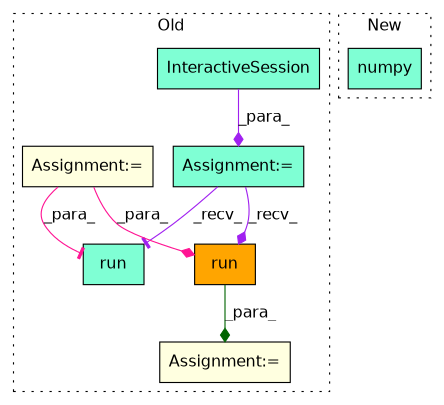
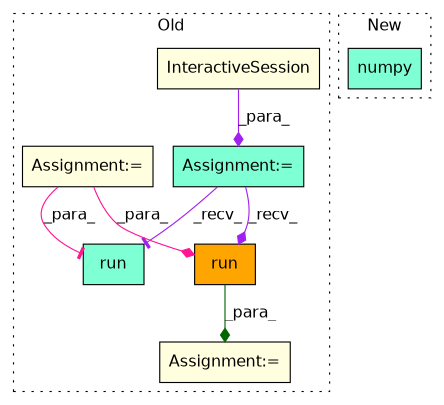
(238, 69) -> (238, 69)
